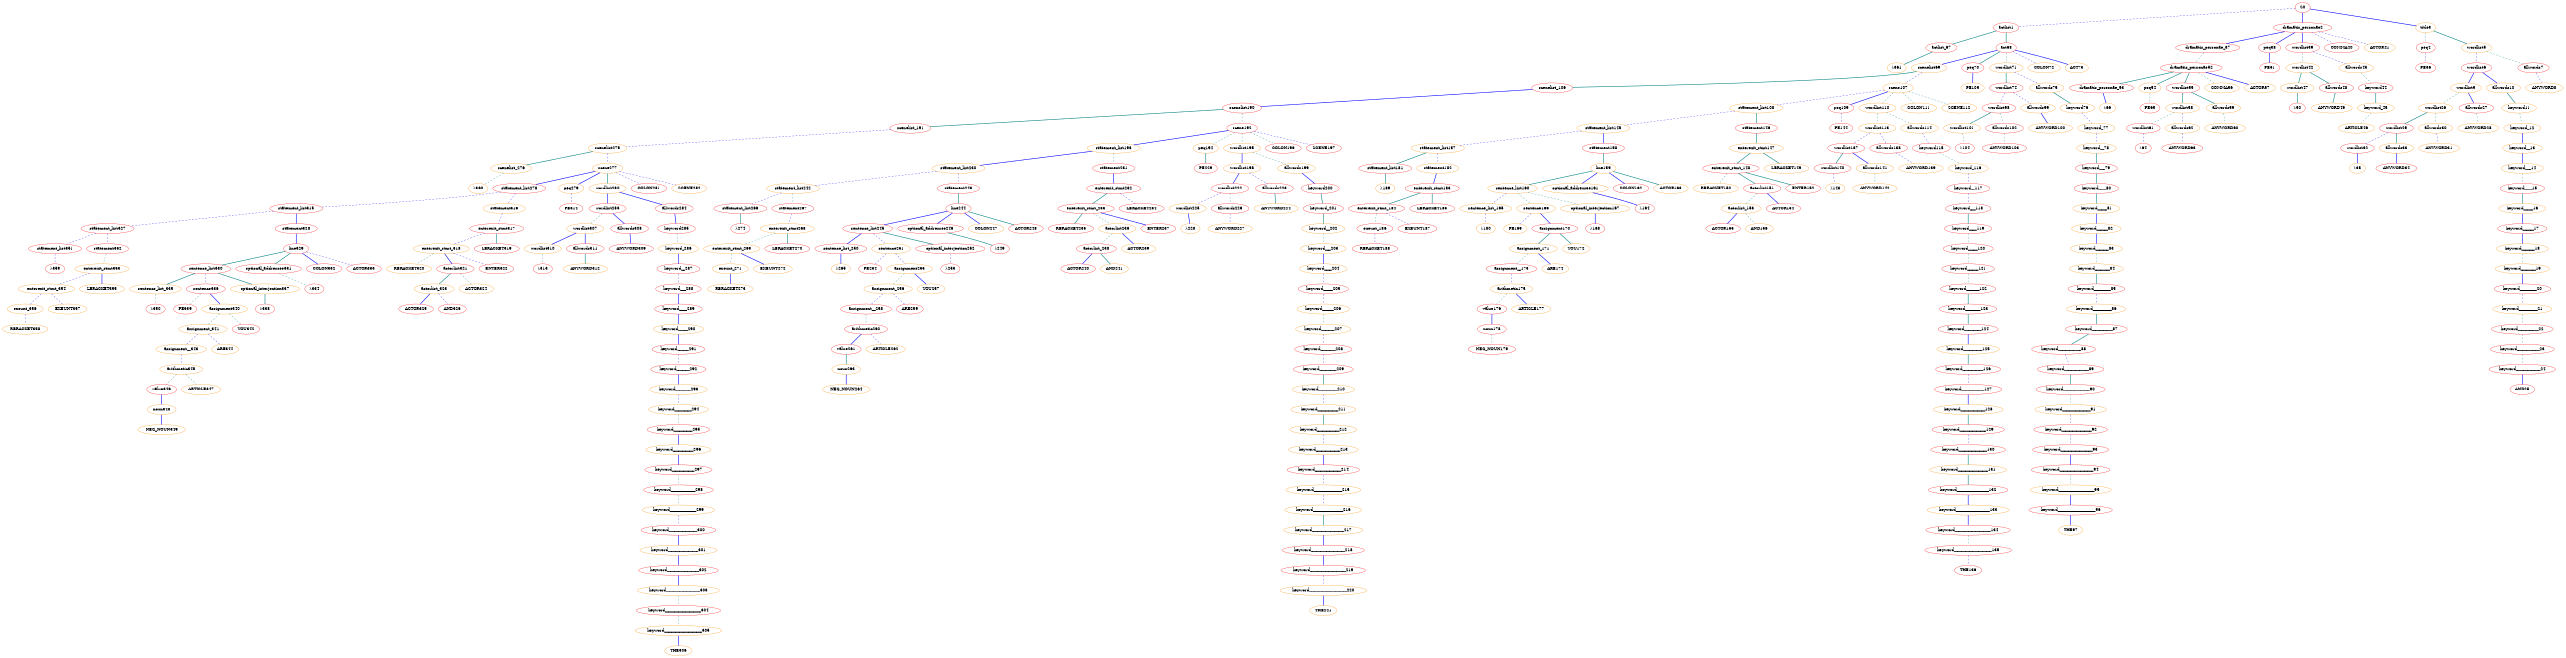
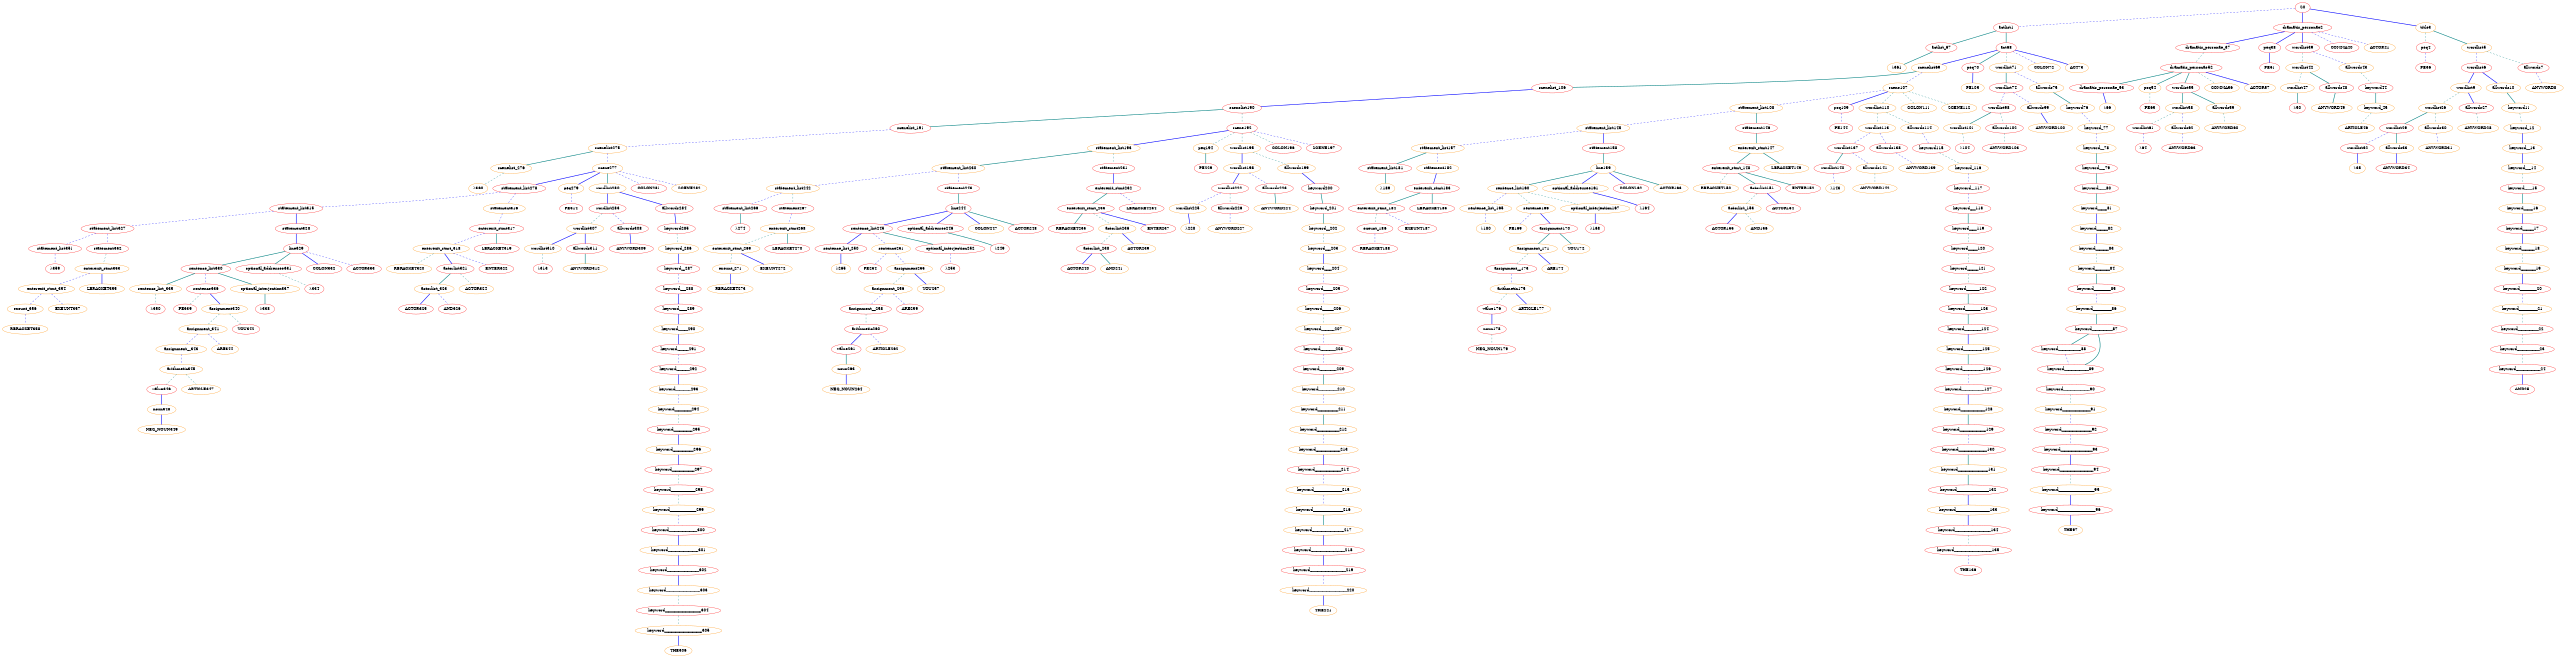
(2300, 78) -> (2300, 78)
(1036, 158) -> (1036, 158)
(1861, 158) -> (1861, 158)
(619, 219) -> (619, 219)
(2071, 379) -> (2099, 353)
